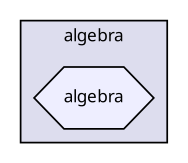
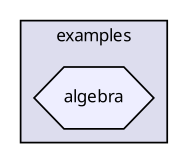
(94, 37) -> (94, 37)
